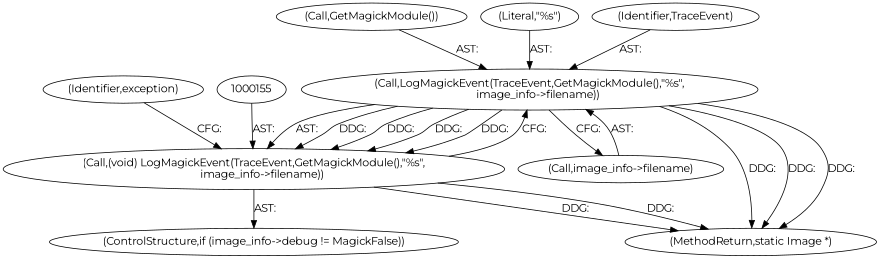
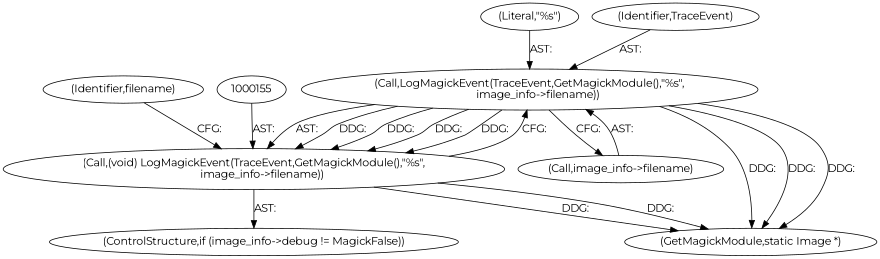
(372, 17) -> none
(123, 90) -> (123, 90)
(751, 242) -> (751, 242)
